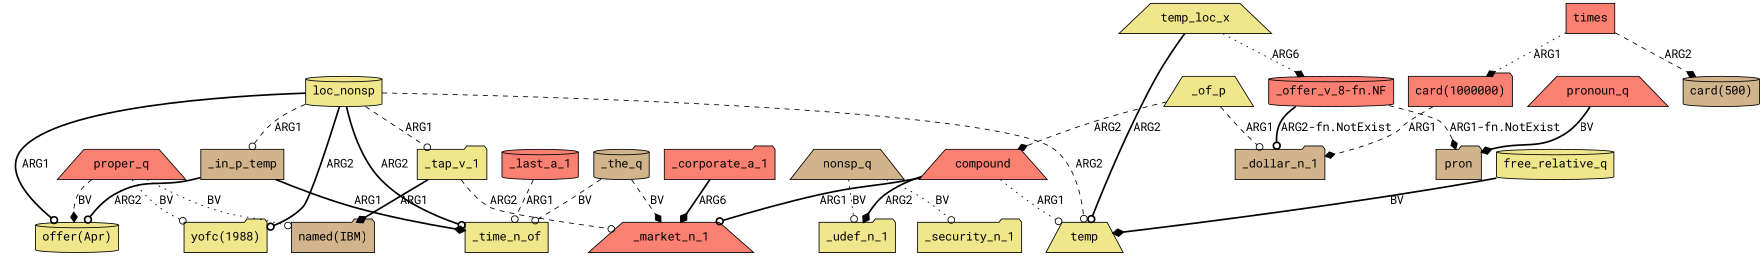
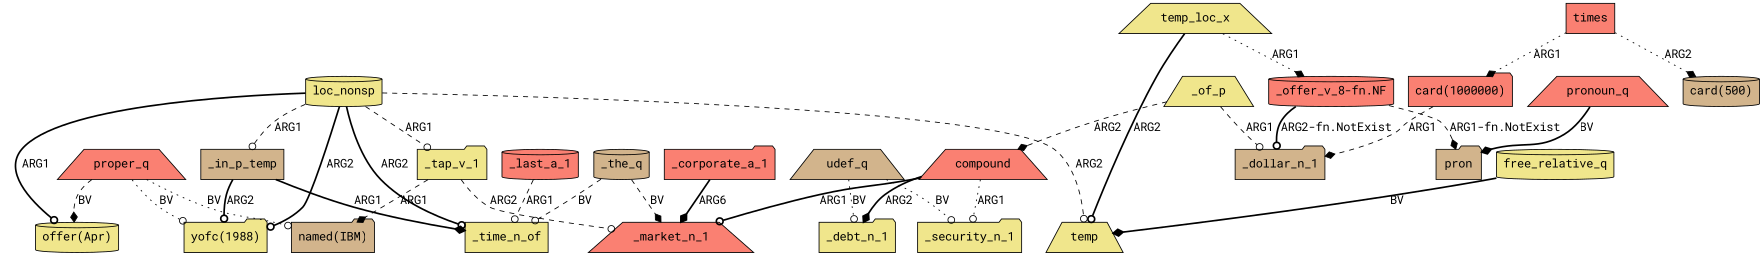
(1651, 52) -> (1651, 52)
(1286, 55) -> (1286, 55)
(847, 164) -> (847, 164)
(143, 184) -> (226, 197)
(395, 199) -> (395, 199)
(1027, 200) -> (977, 198)
(857, 237) -> (857, 237)
